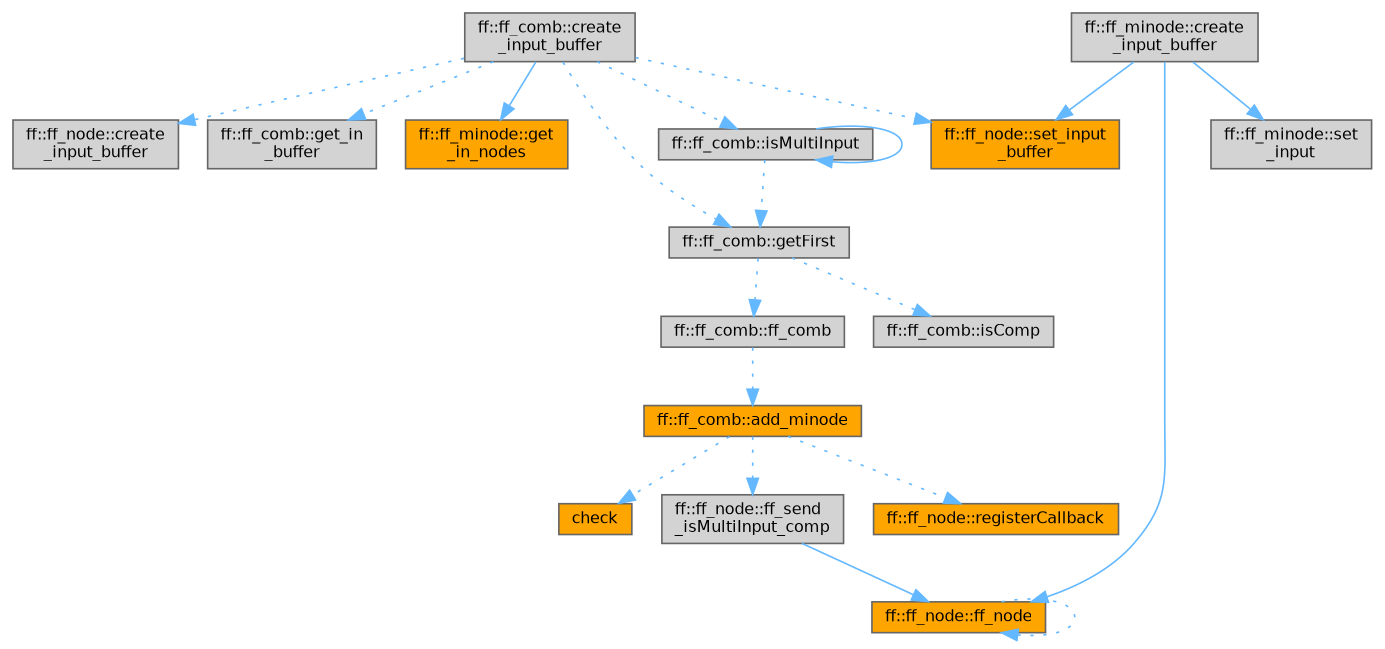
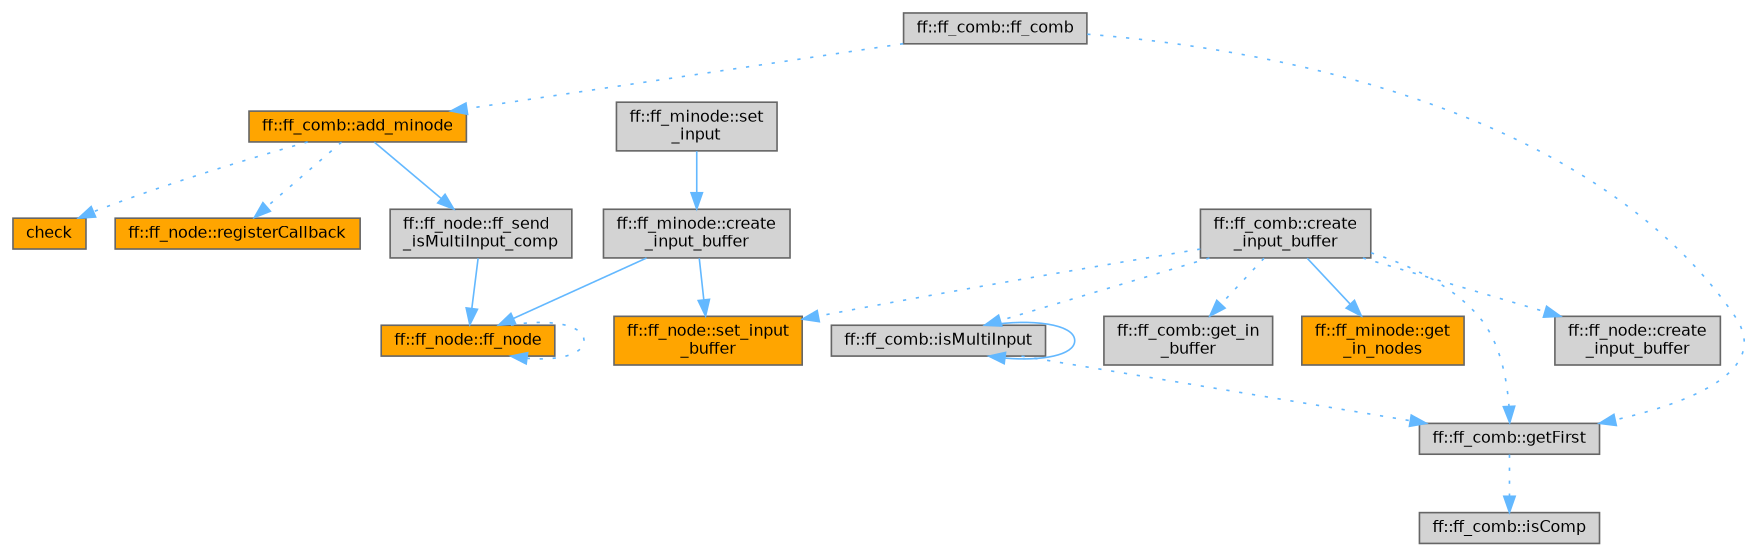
(1222, 86) -> (697, 172)
(757, 279) -> (1528, 146)
(753, 457) -> (408, 170)
